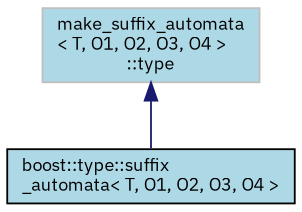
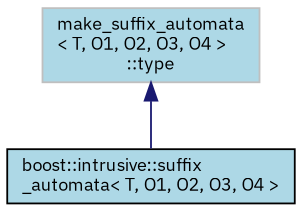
(151, 176) -> (151, 176)
